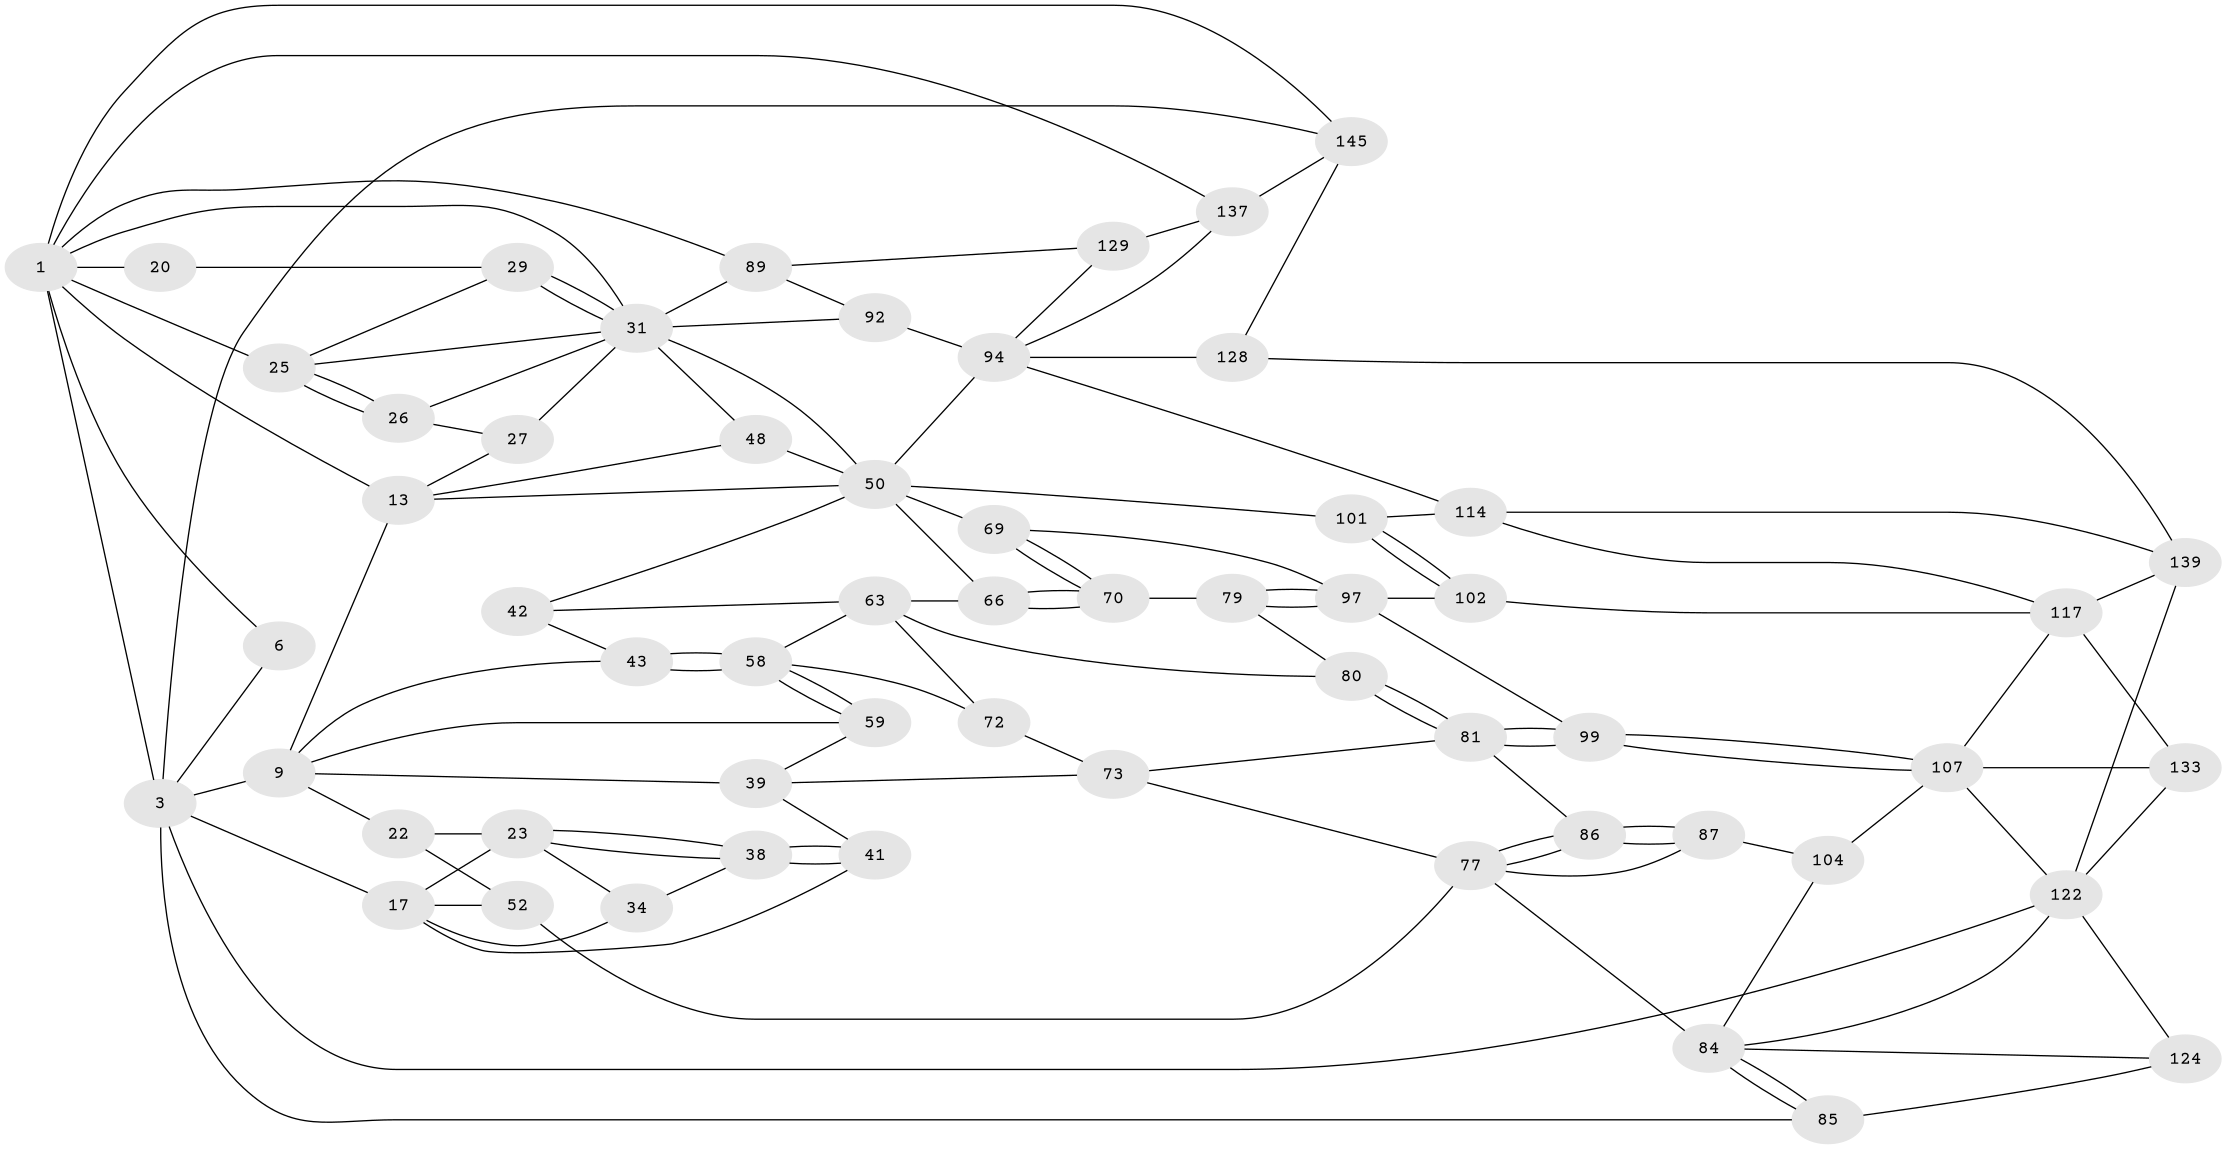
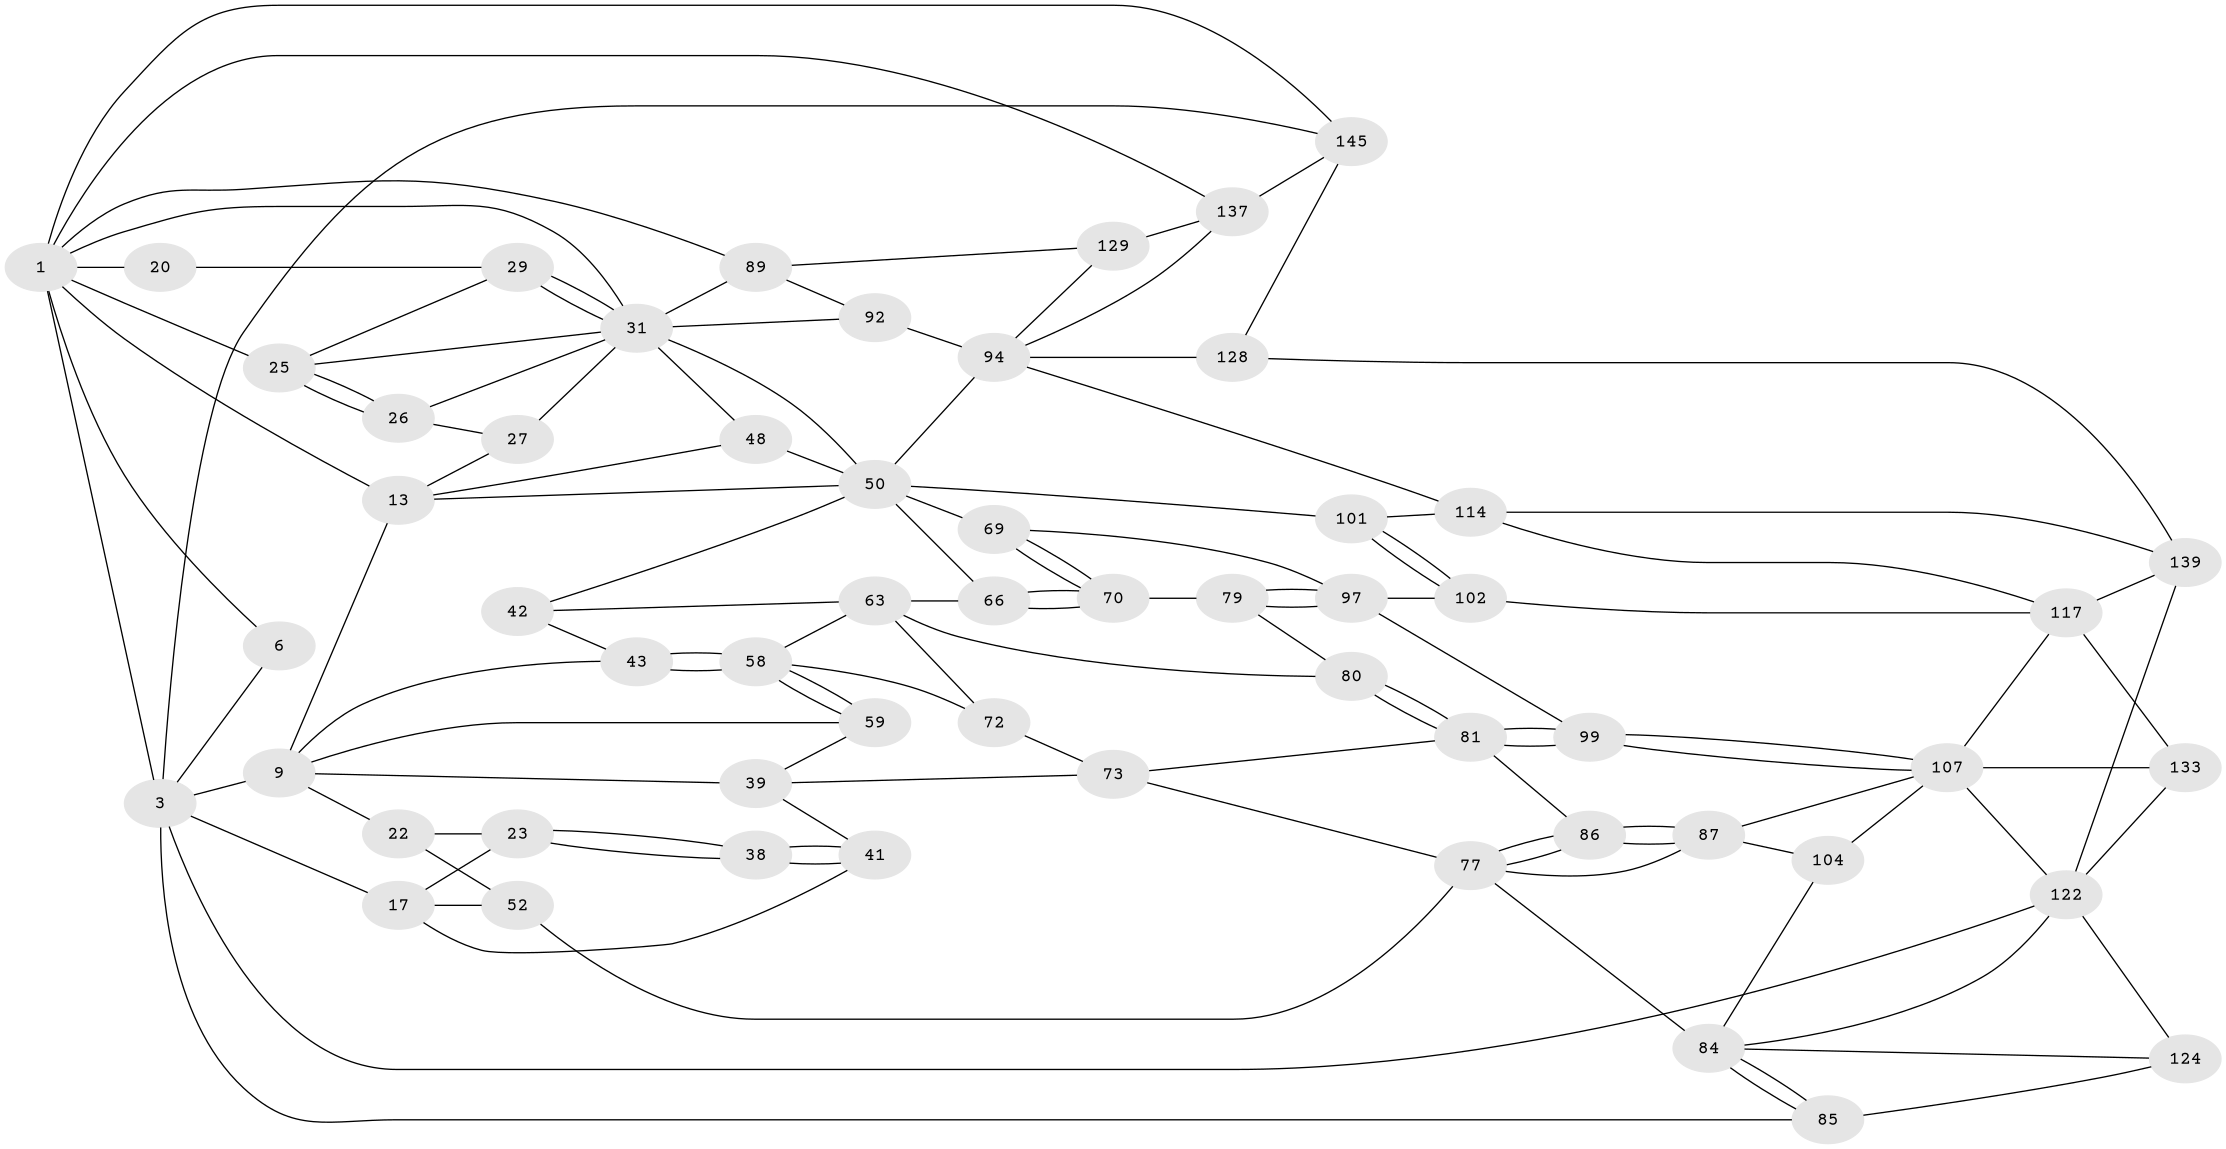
none -> (1828, 801)
(637, 908) -> none
